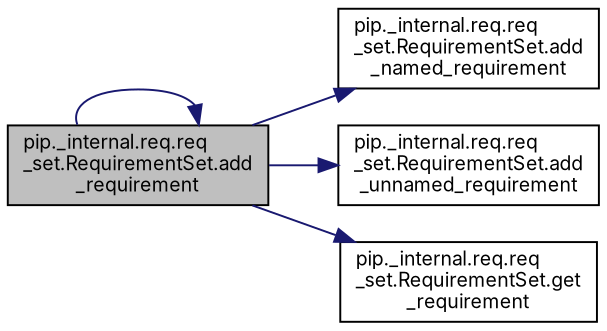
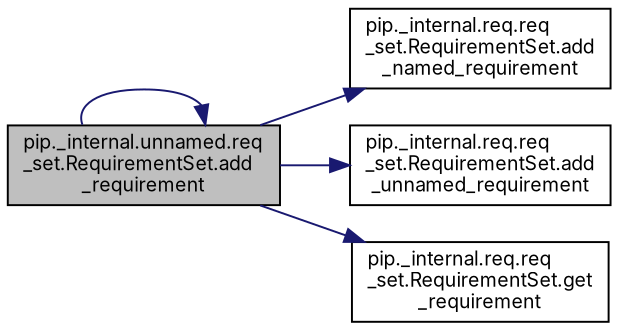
(138, 165) -> (144, 165)
